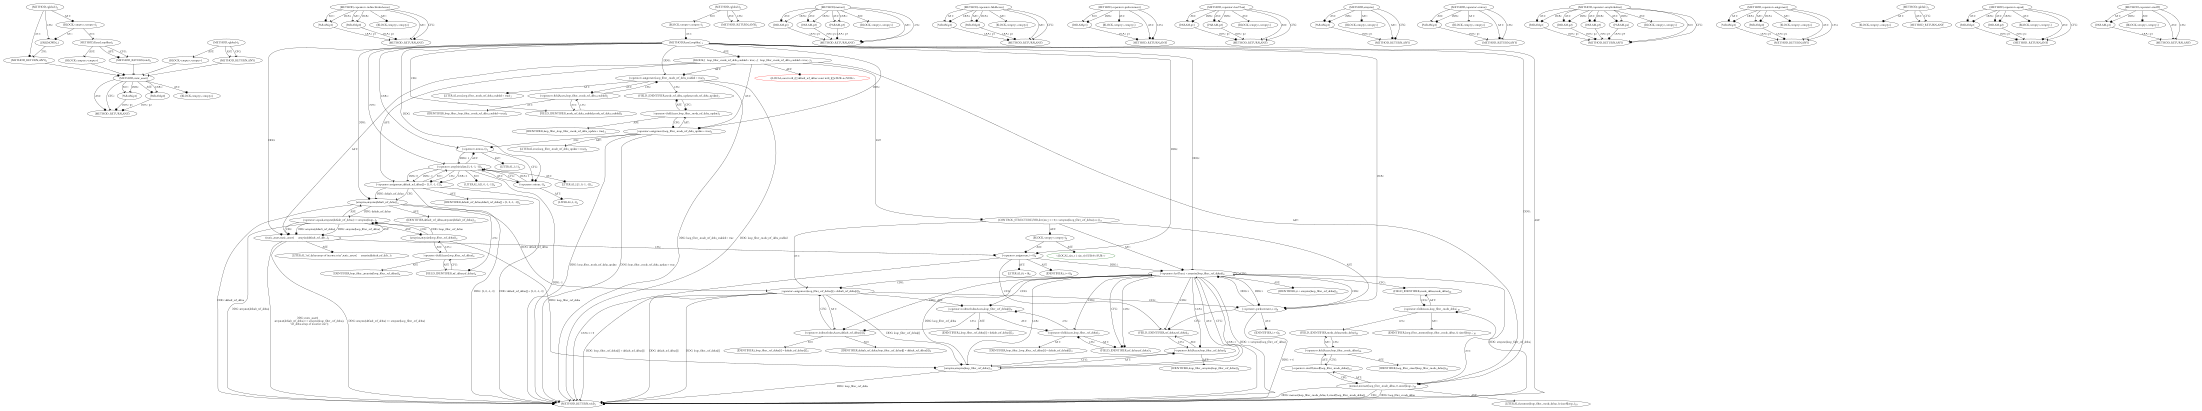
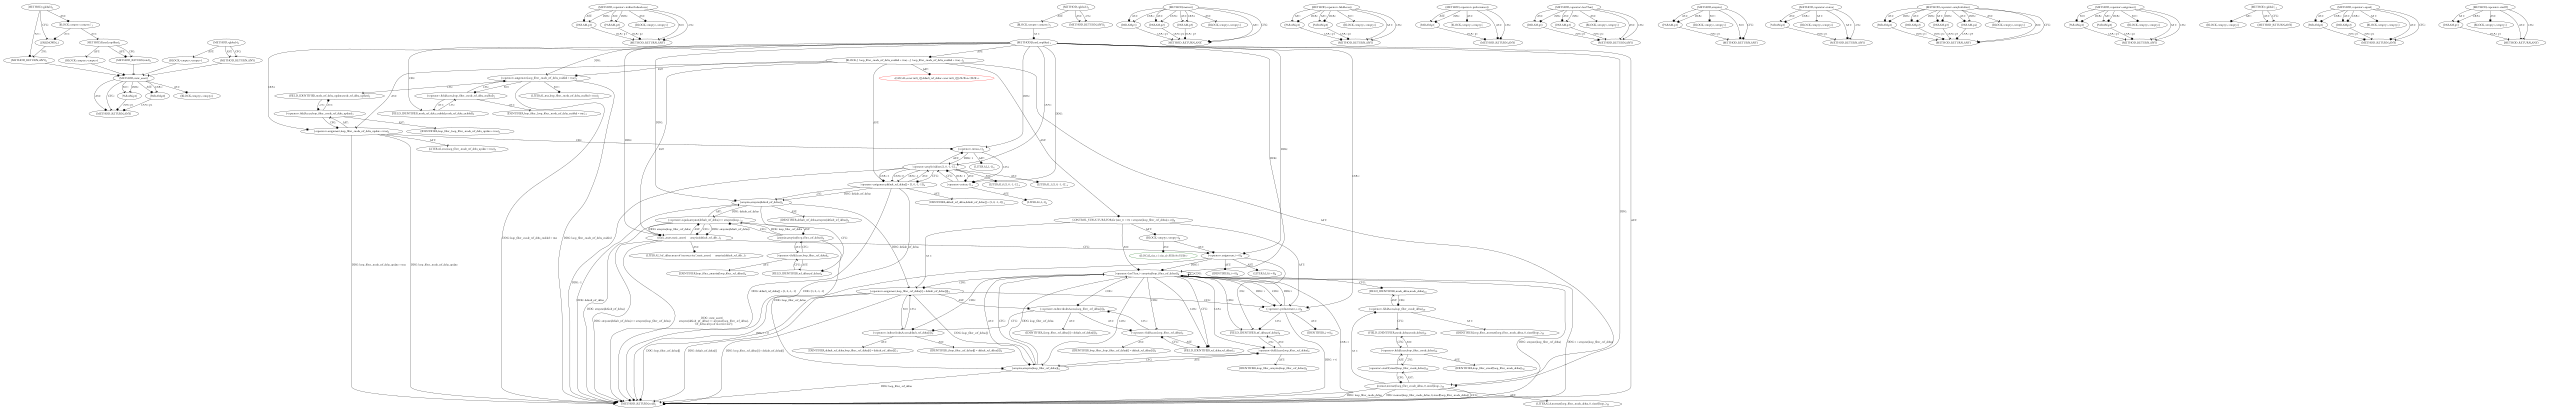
(1308, 291) -> none
